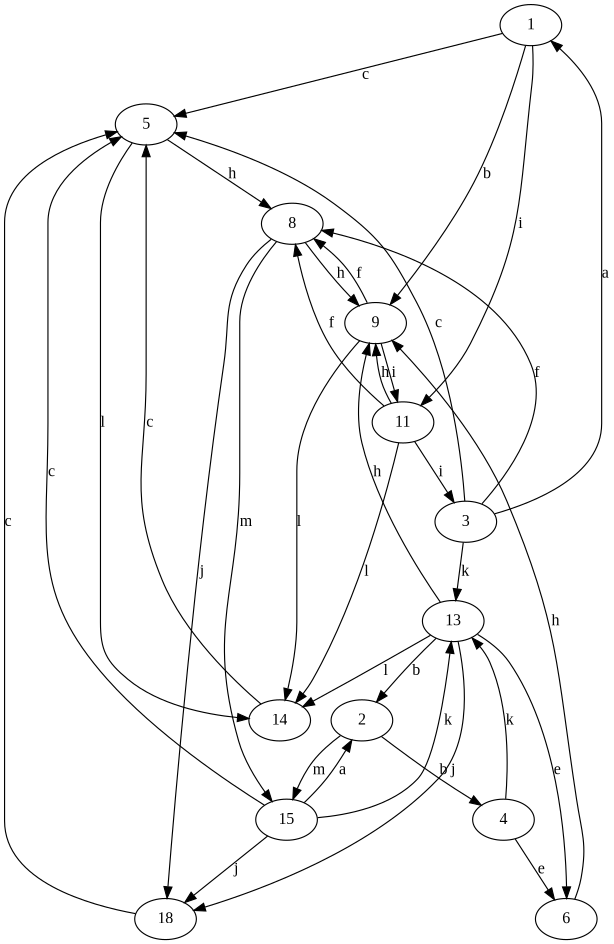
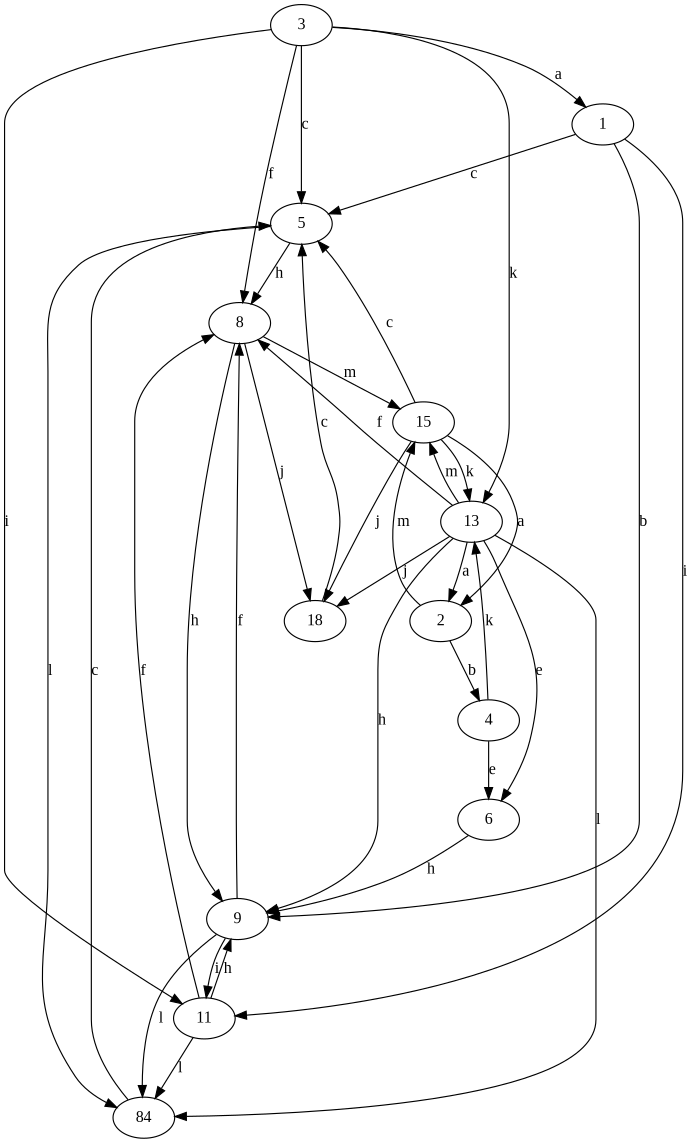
none -> (359, 427)
(431, 467) -> (5, 456)
none -> (445, 479)
(416, 671) -> (466, 571)
(280, 720) -> (144, 1118)
